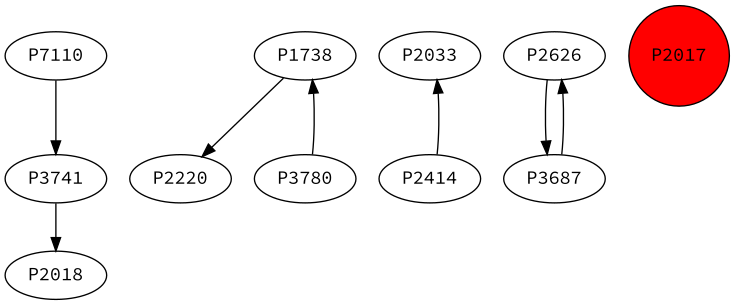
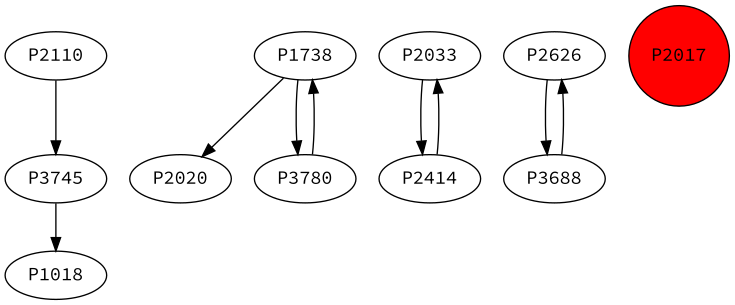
(56, 56) -> (56, 56)
none -> (296, 110)
none -> (421, 110)
(56, 179) -> (56, 179)
(181, 179) -> (181, 179)
(554, 179) -> (554, 179)
(56, 275) -> (56, 275)
